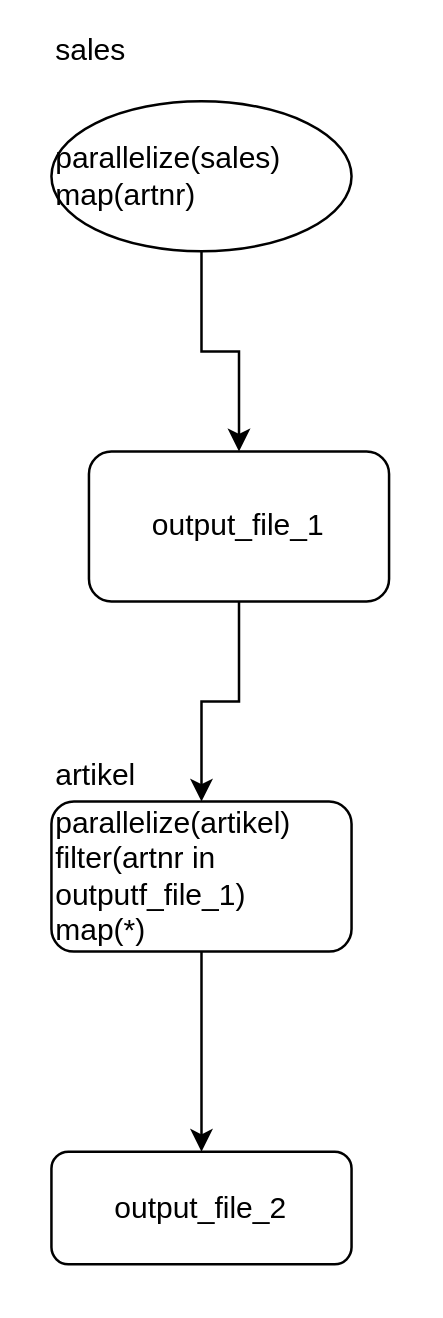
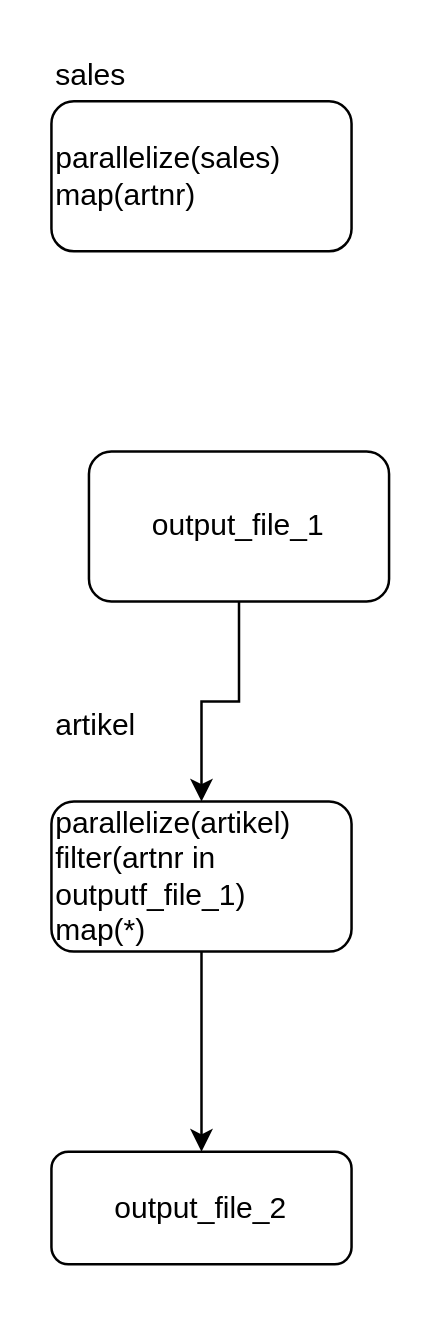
(101, 51) -> (101, 76)
(201, 176) -> (201, 176)
(211, 351) -> none
(101, 776) -> (101, 726)
